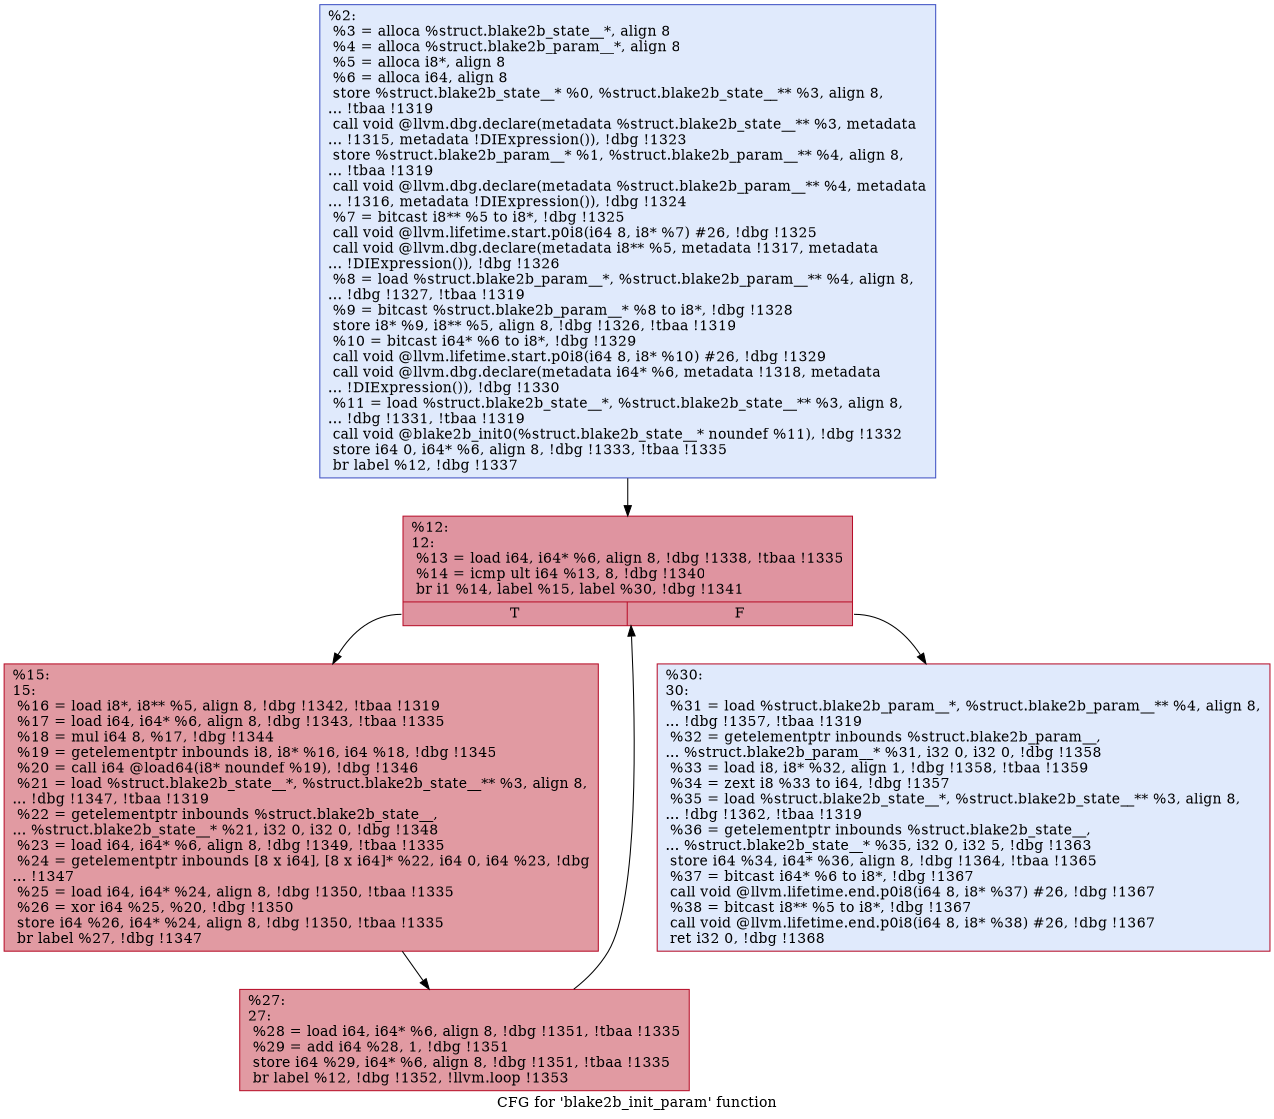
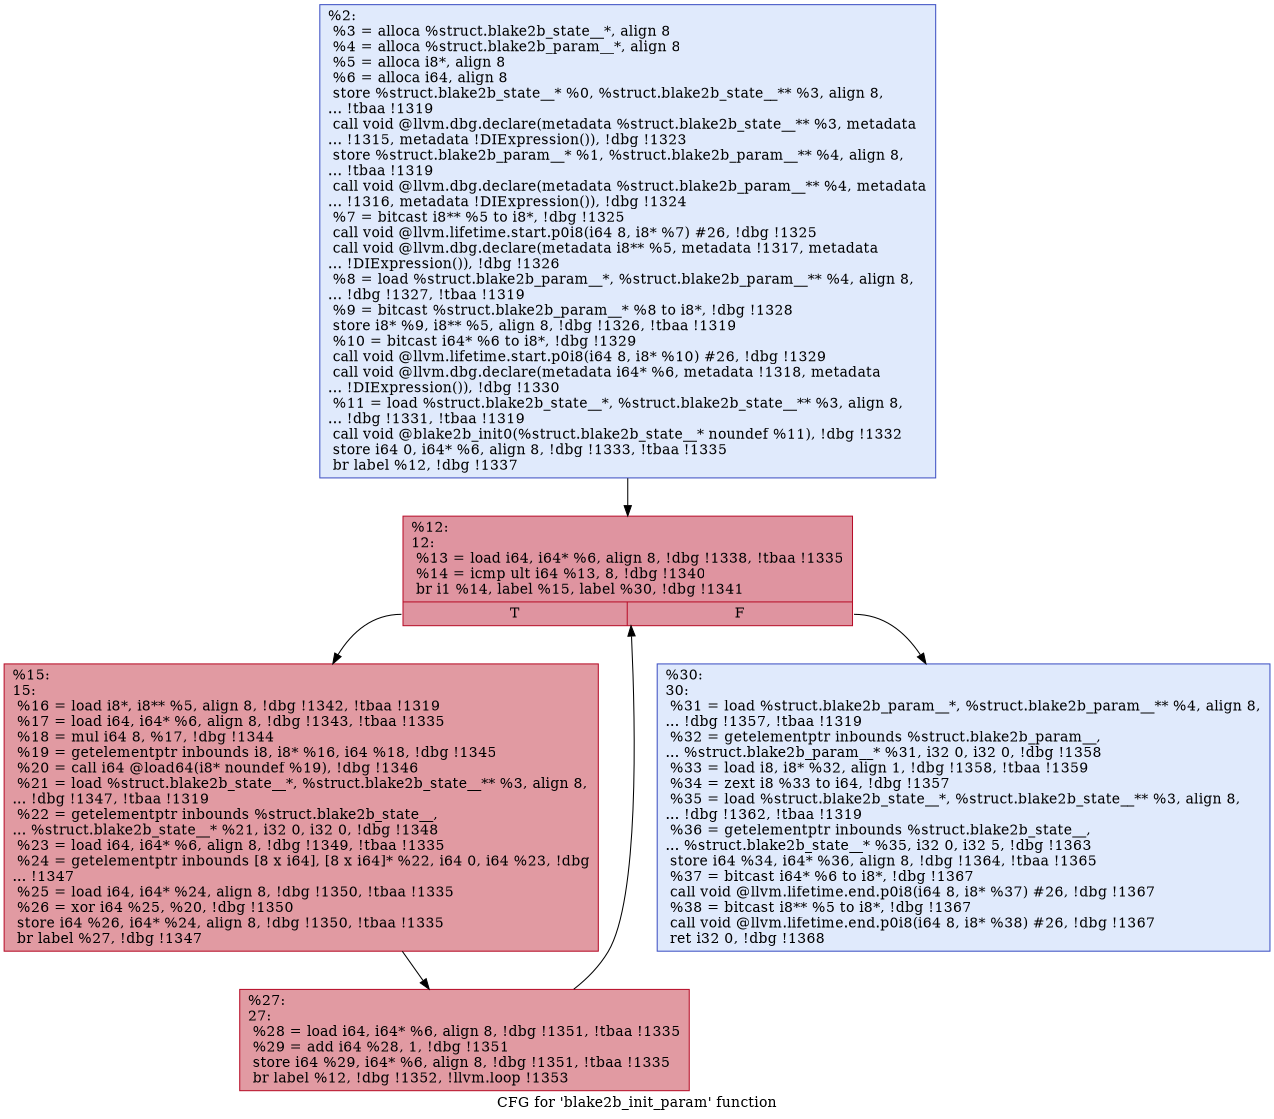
(964, 808) -> (964, 808)
